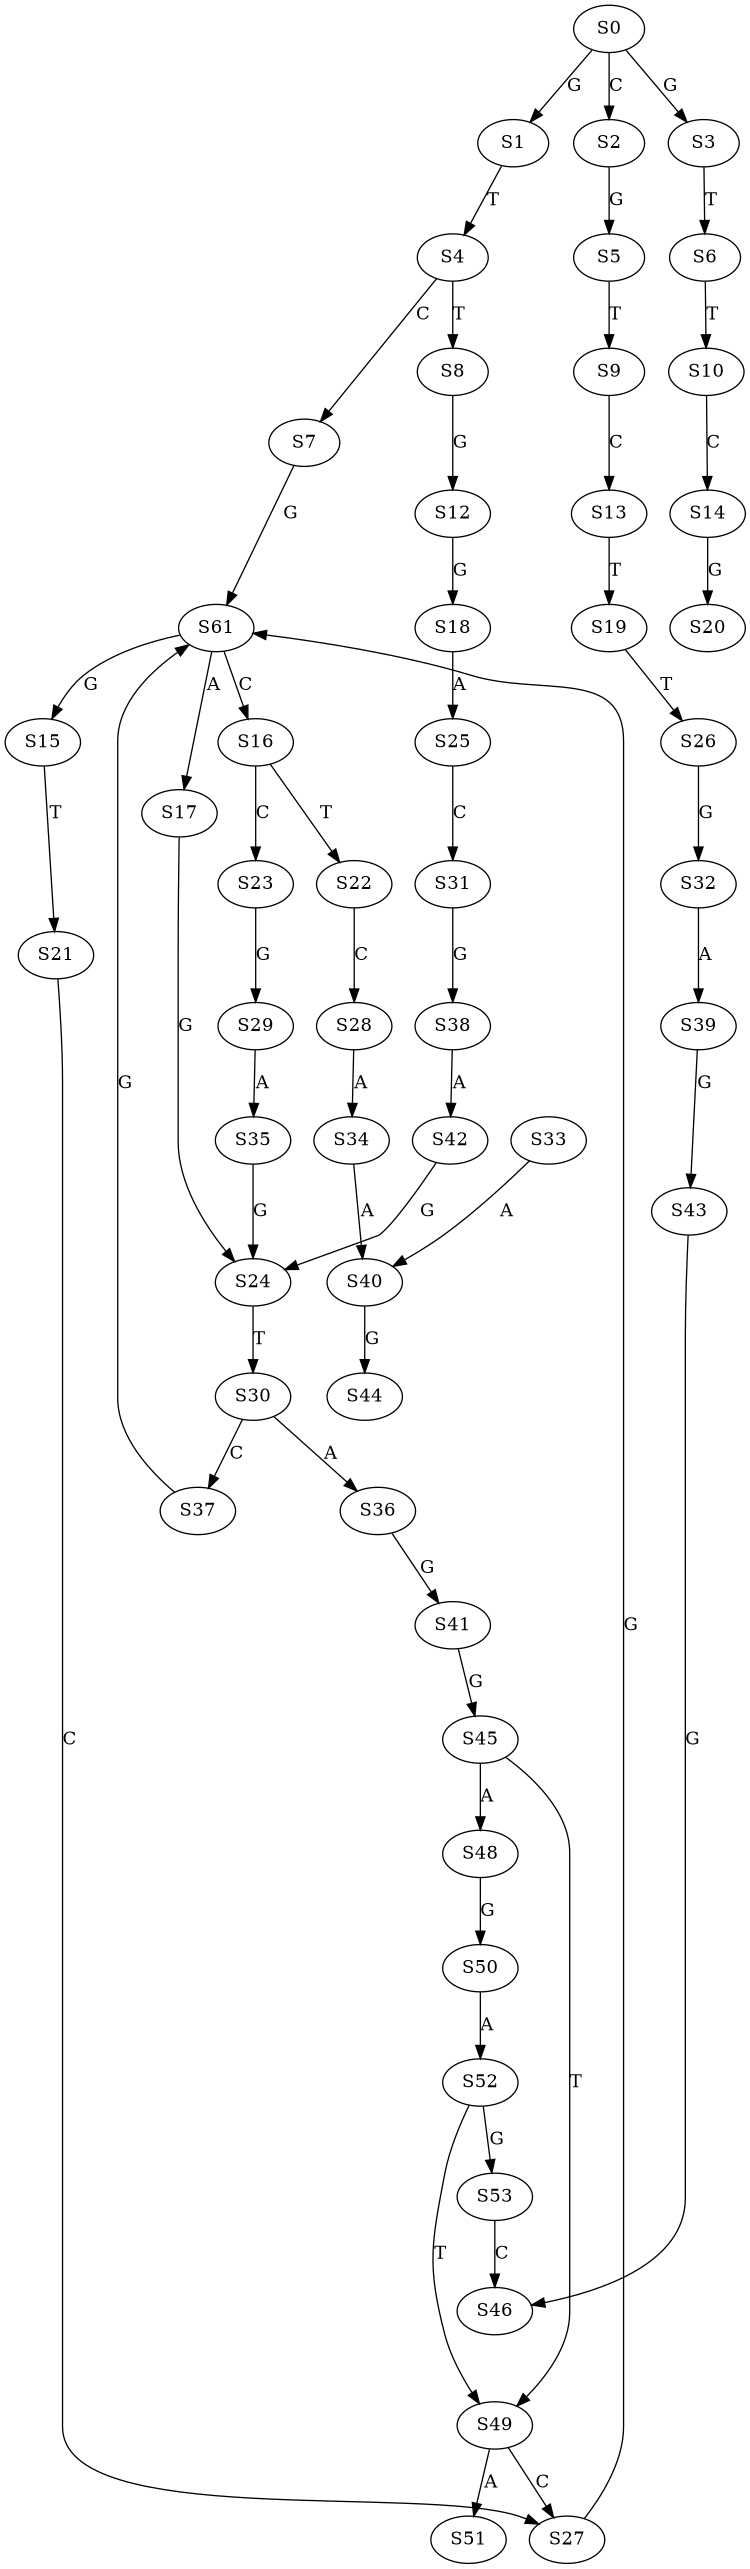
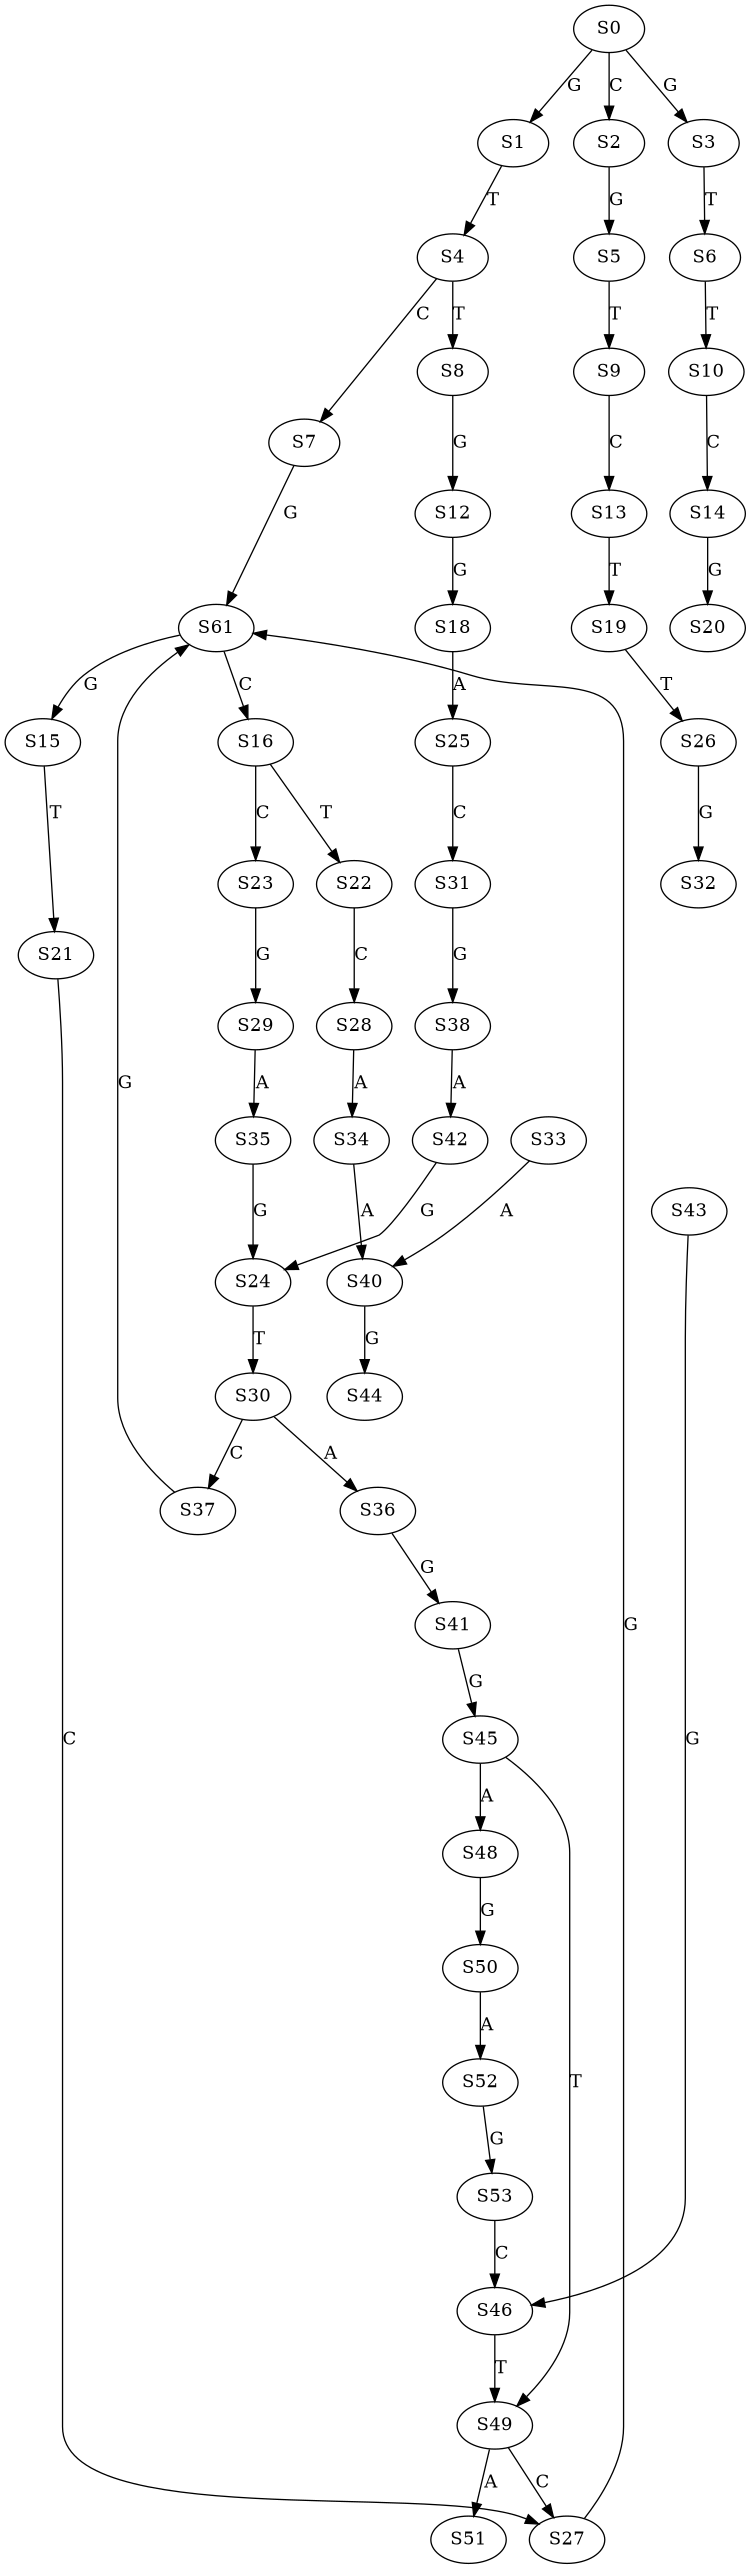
(179, 813) -> none
(698, 1026) -> none
(433, 2250) -> (495, 2362)
